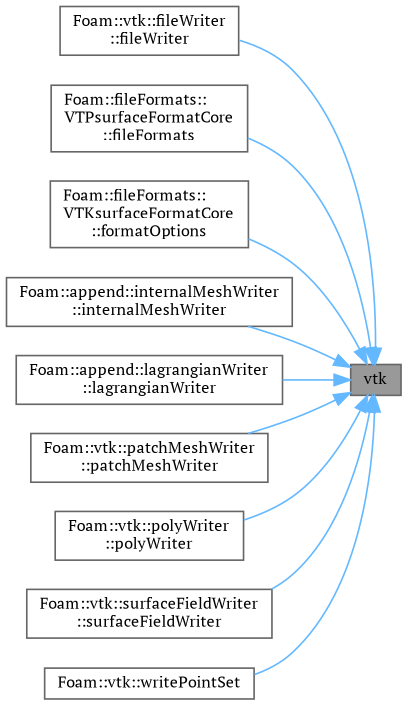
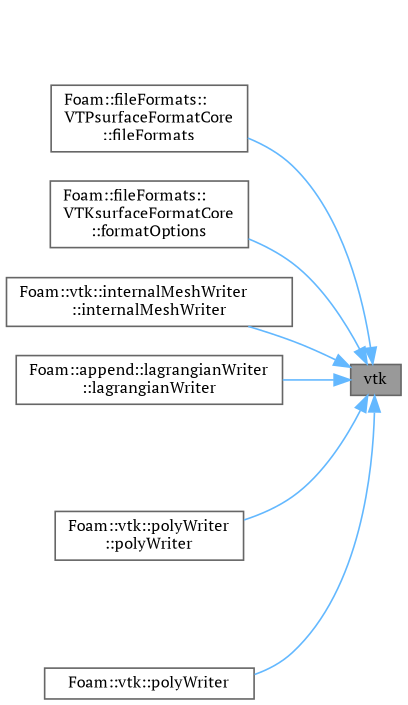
(149, 31) -> none
(149, 302) -> (149, 302)
(149, 458) -> none
(149, 614) -> none
(149, 684) -> (149, 684)
